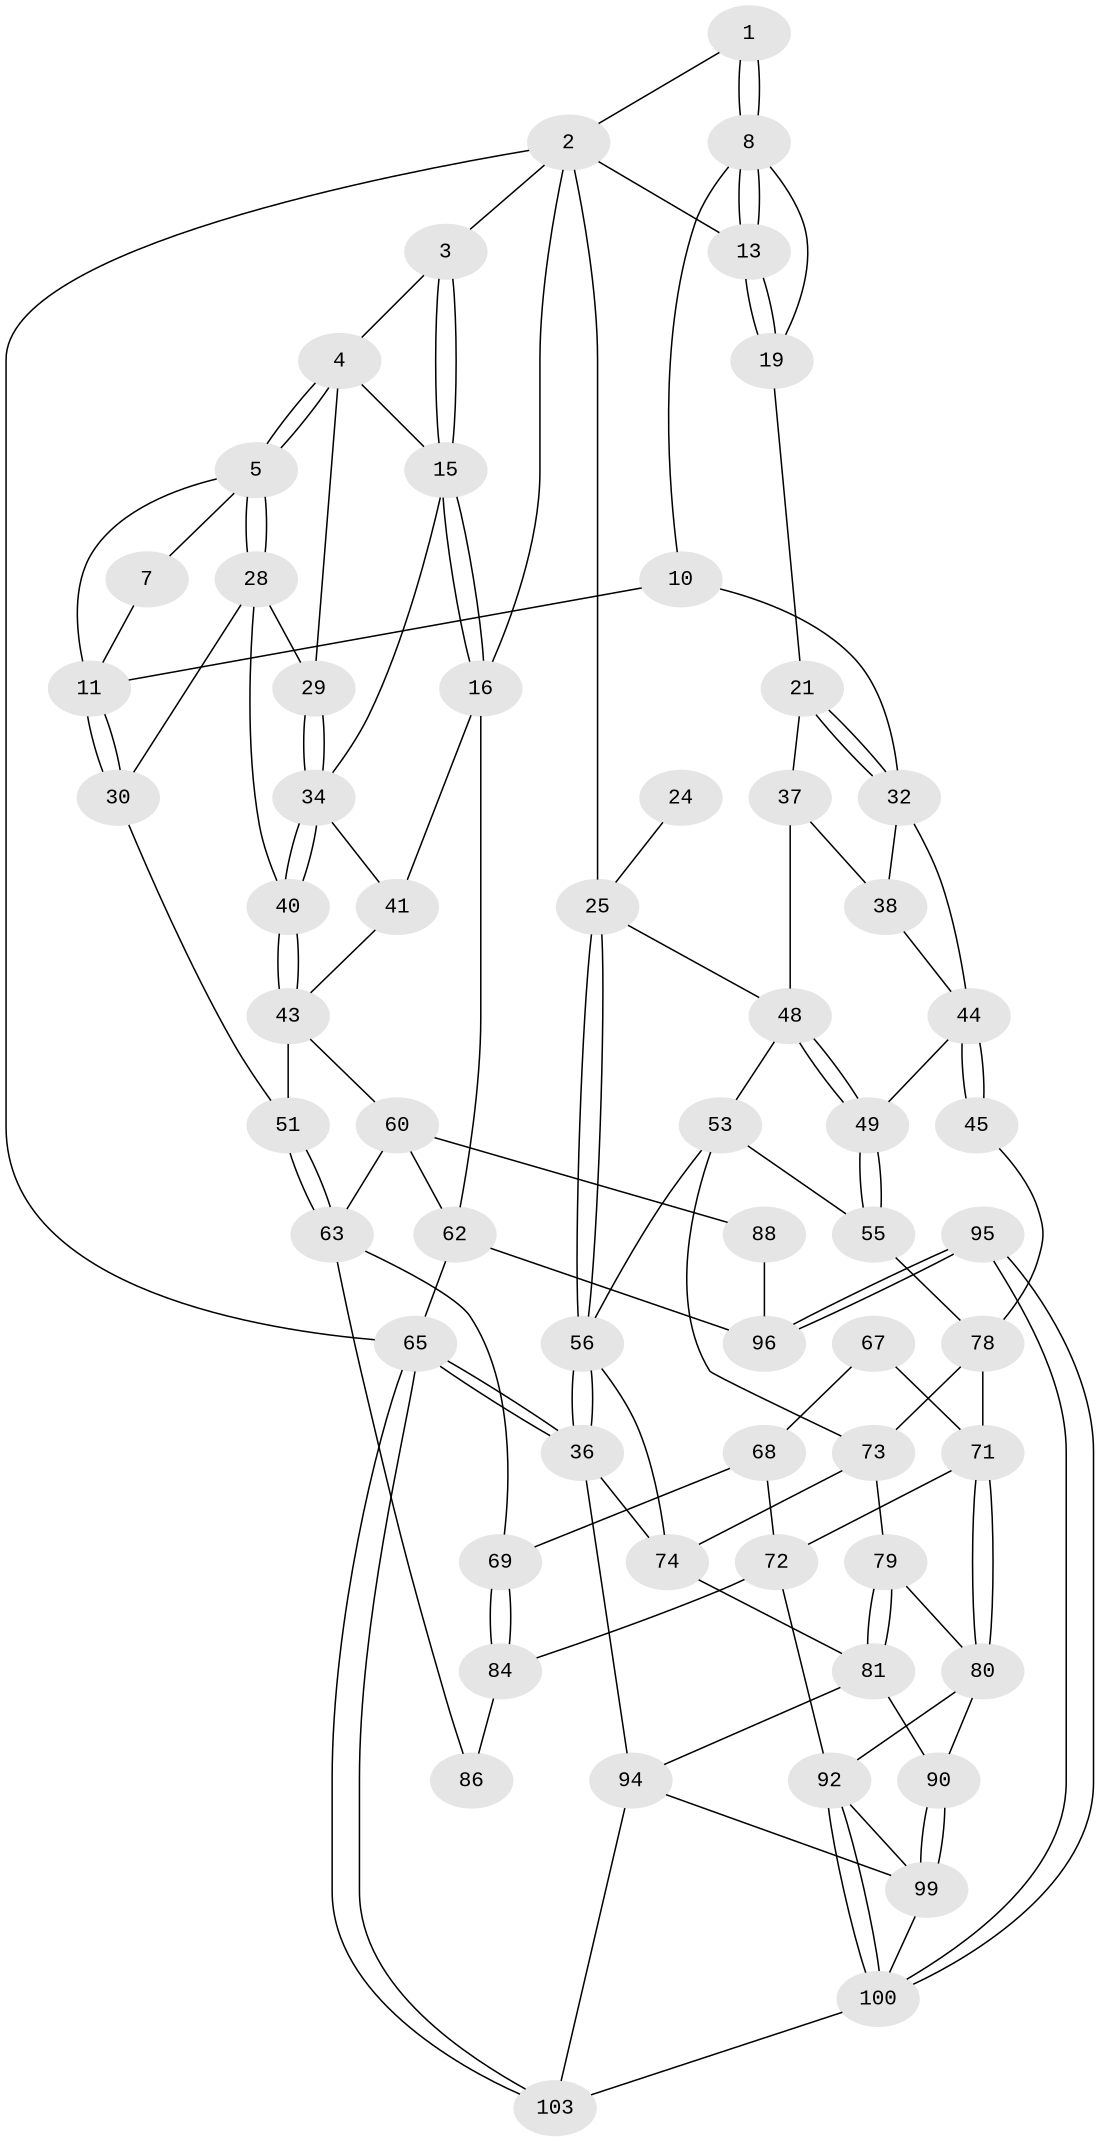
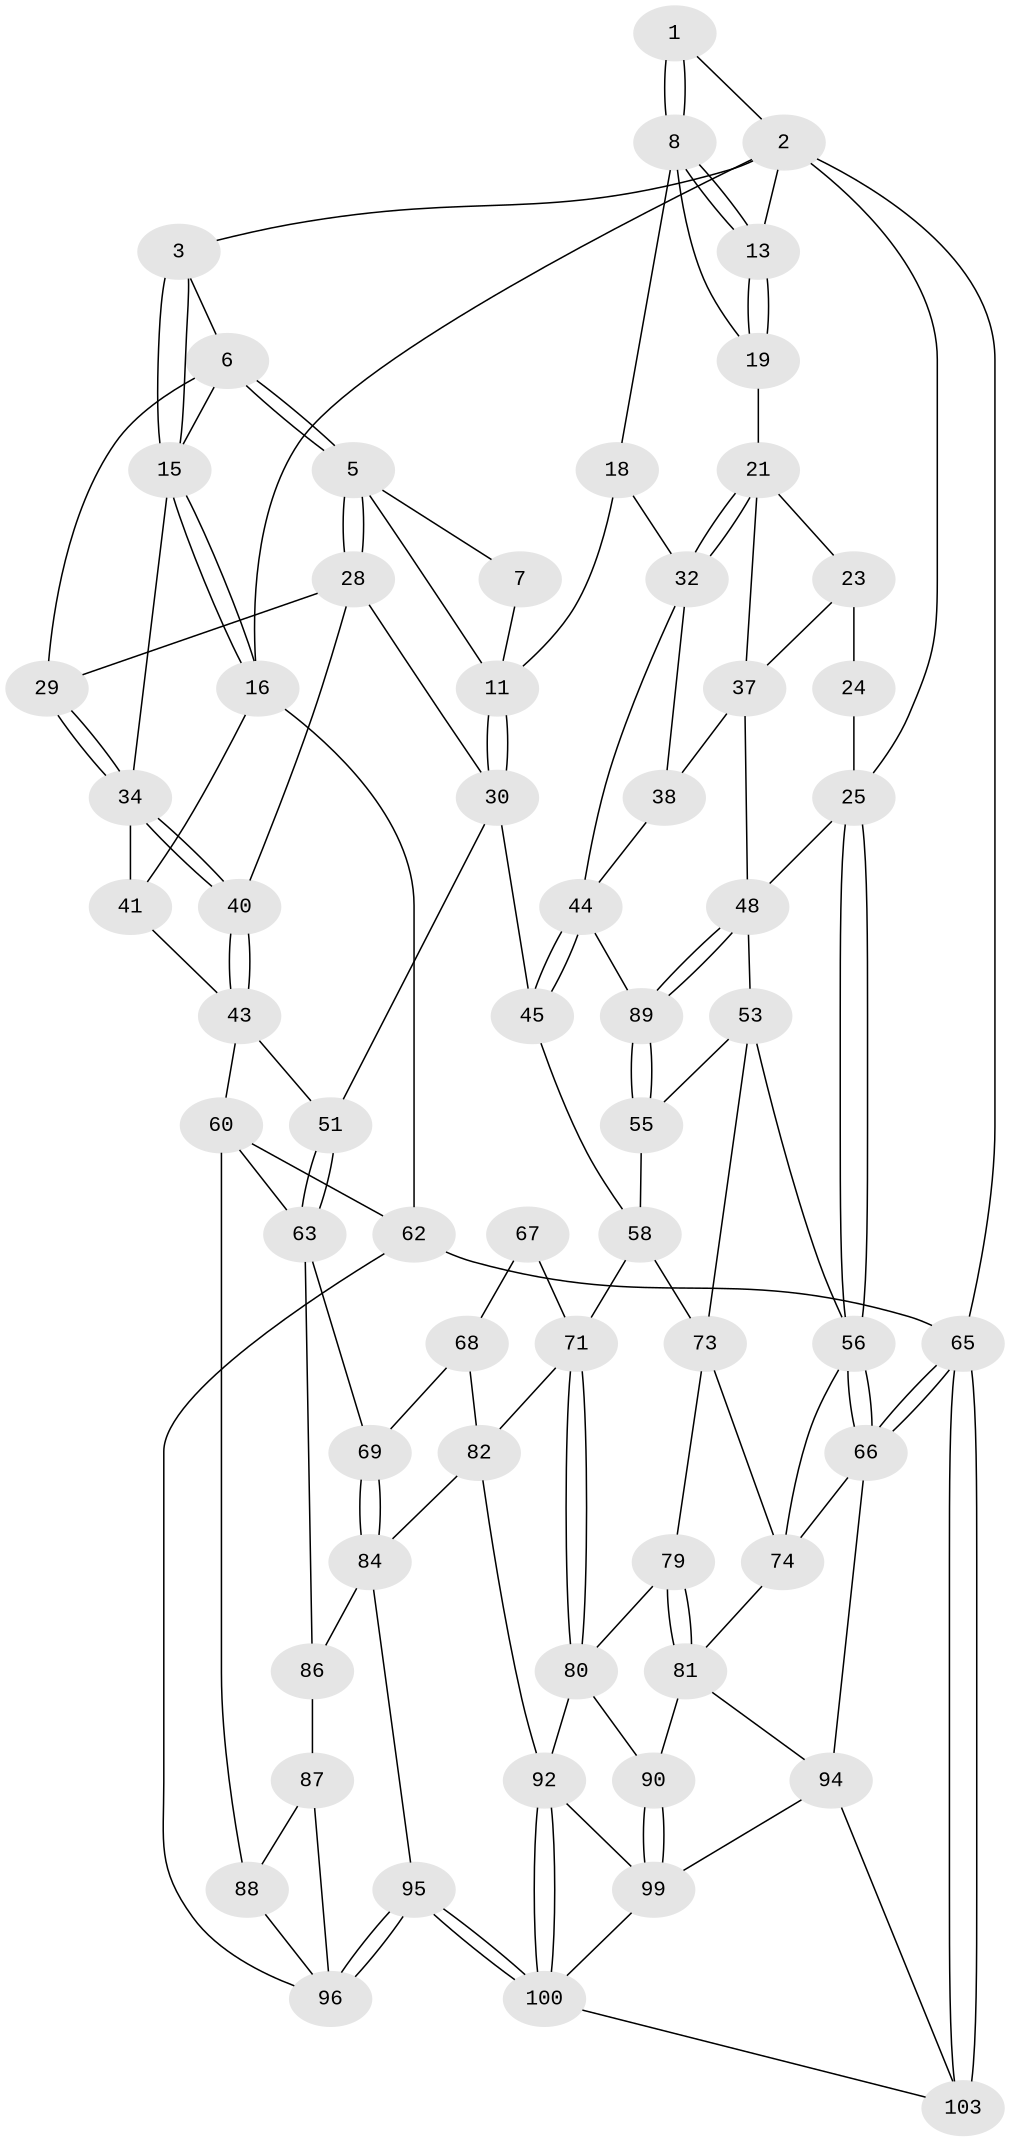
(340, 361) -> (228, 361)
(681, 579) -> (617, 470)
none -> (854, 579)
none -> (515, 907)
(868, 1125) -> (642, 1016)
(983, 1344) -> (640, 1235)
(582, 1453) -> (866, 1453)
(777, 1562) -> (479, 1453)
none -> (392, 1726)
none -> (312, 1781)
